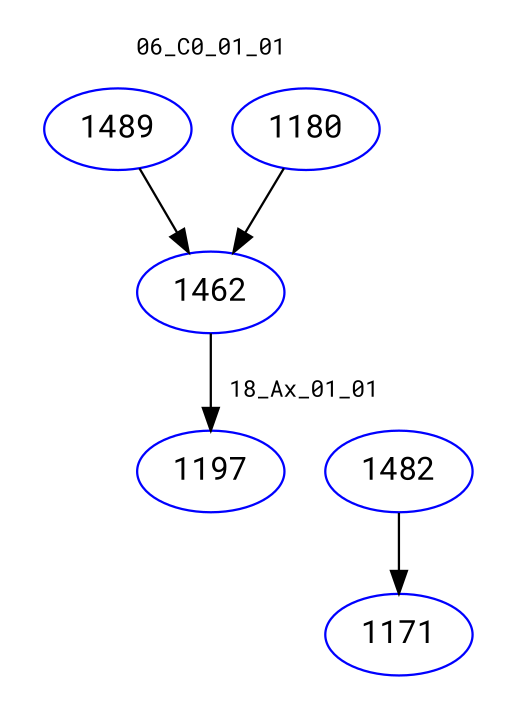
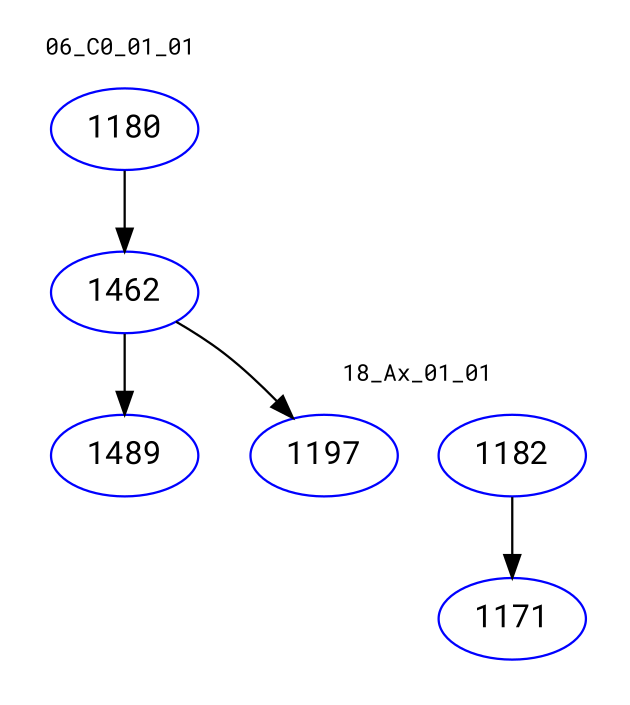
(158, 201) -> (125, 363)
(399, 471) -> (512, 456)
